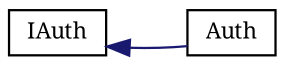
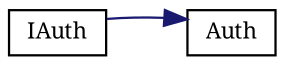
(158, 48) -> (135, 18)
